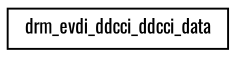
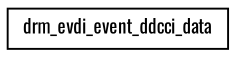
(118, 29) -> (118, 29)
